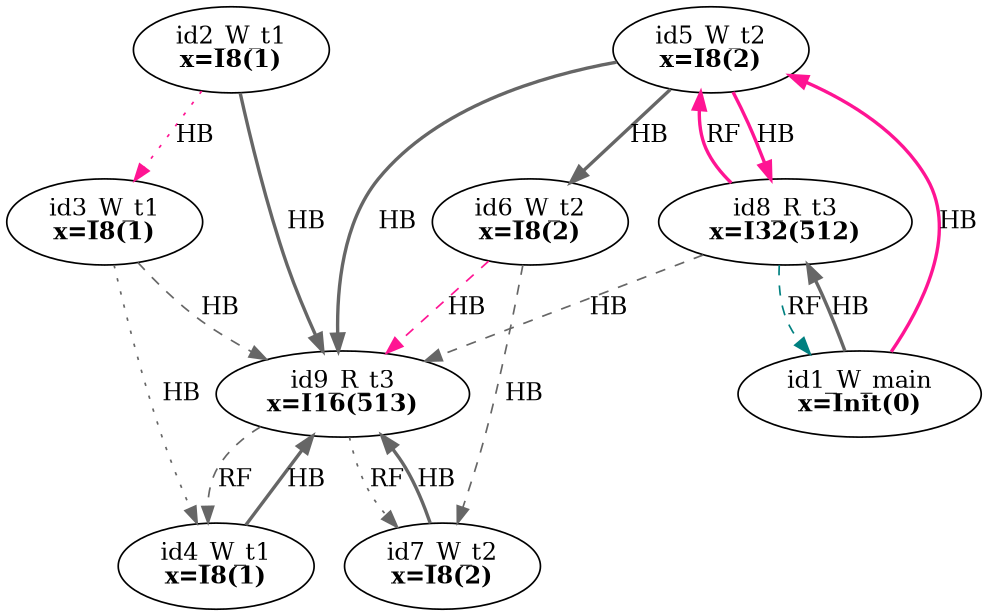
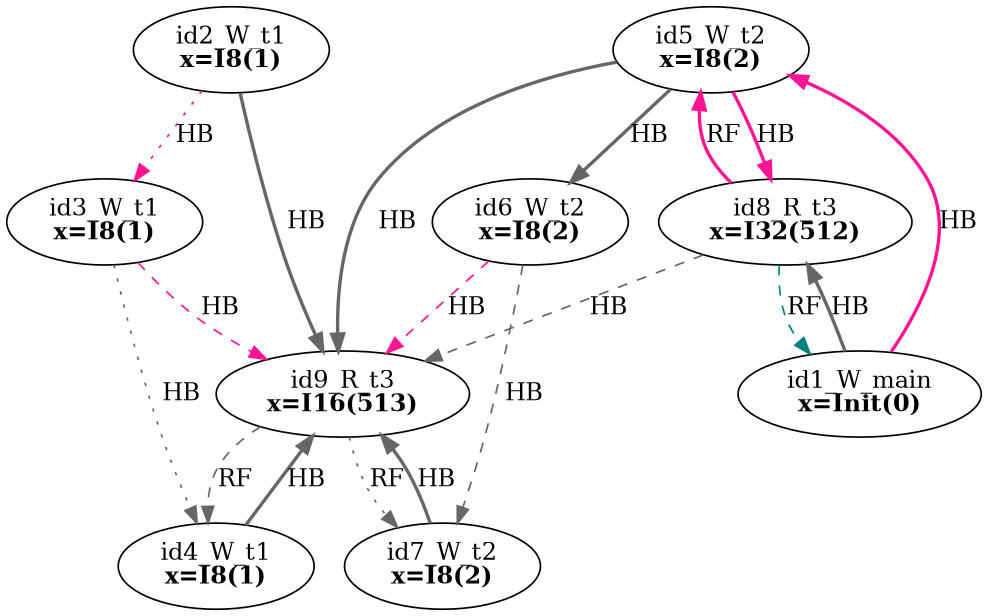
(190, 313) -> (190, 313)
